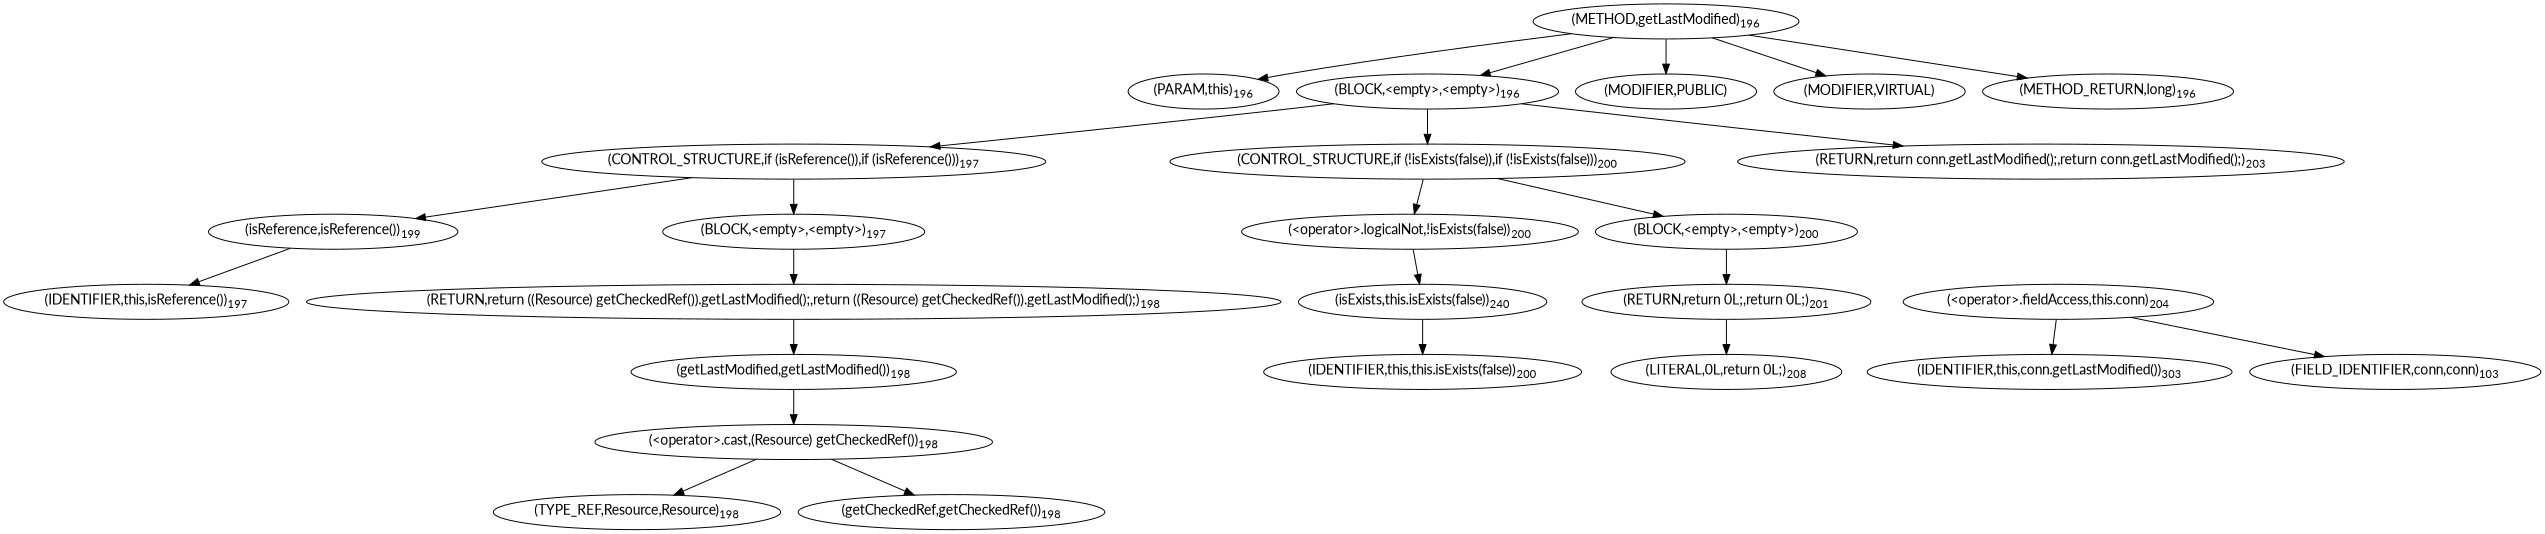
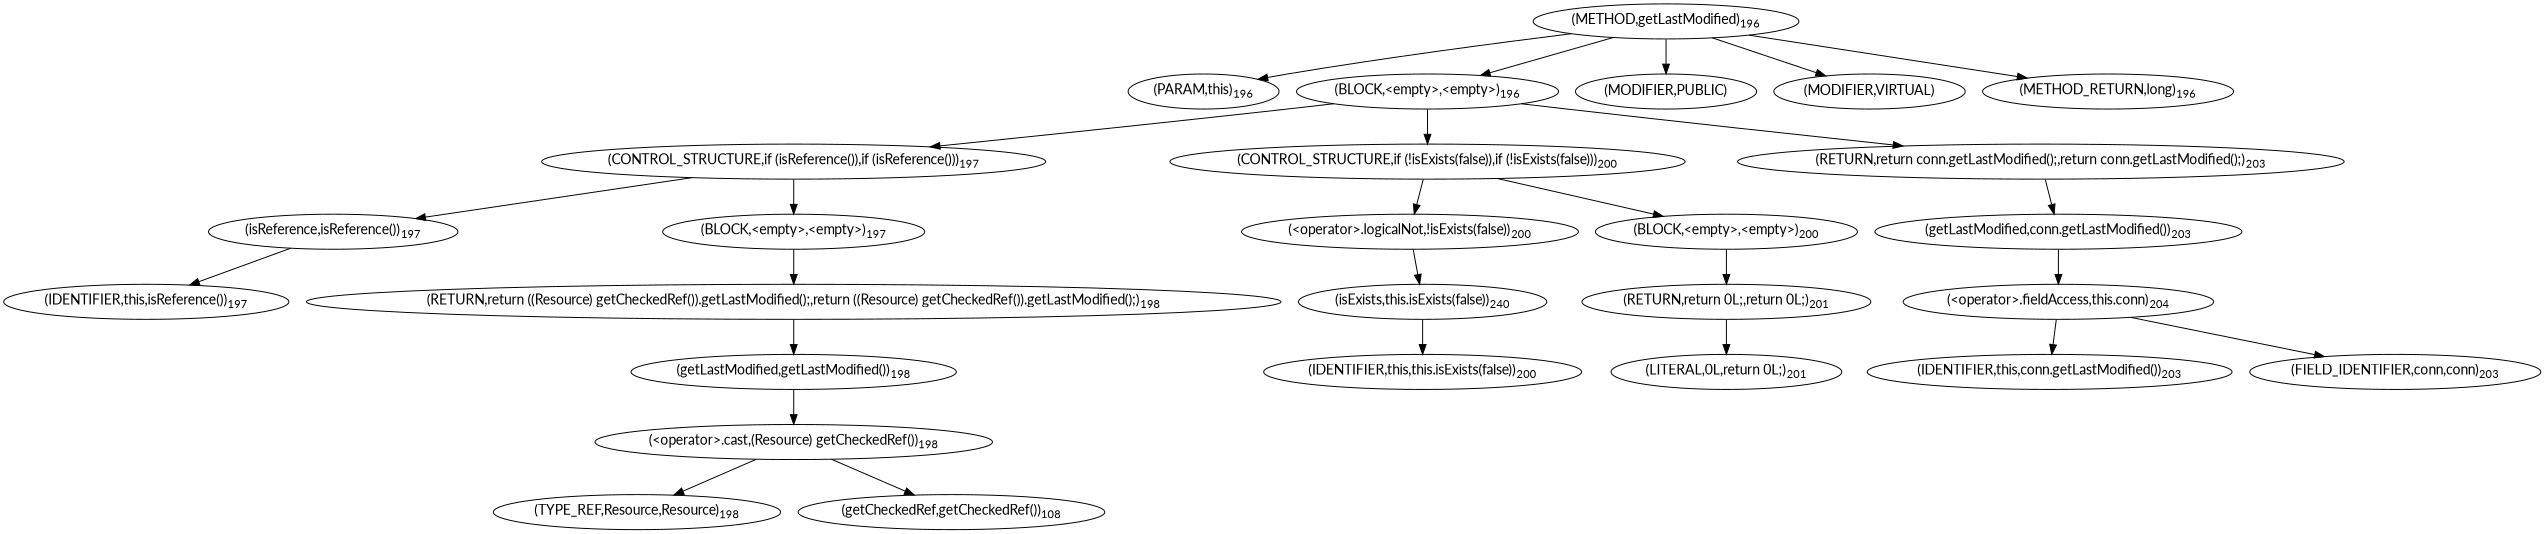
(411, 230) -> (411, 230)
none -> (2058, 232)
(1797, 370) -> (1797, 370)
(2172, 370) -> (2172, 370)
(2489, 370) -> (2489, 370)
(1051, 511) -> (1051, 511)
